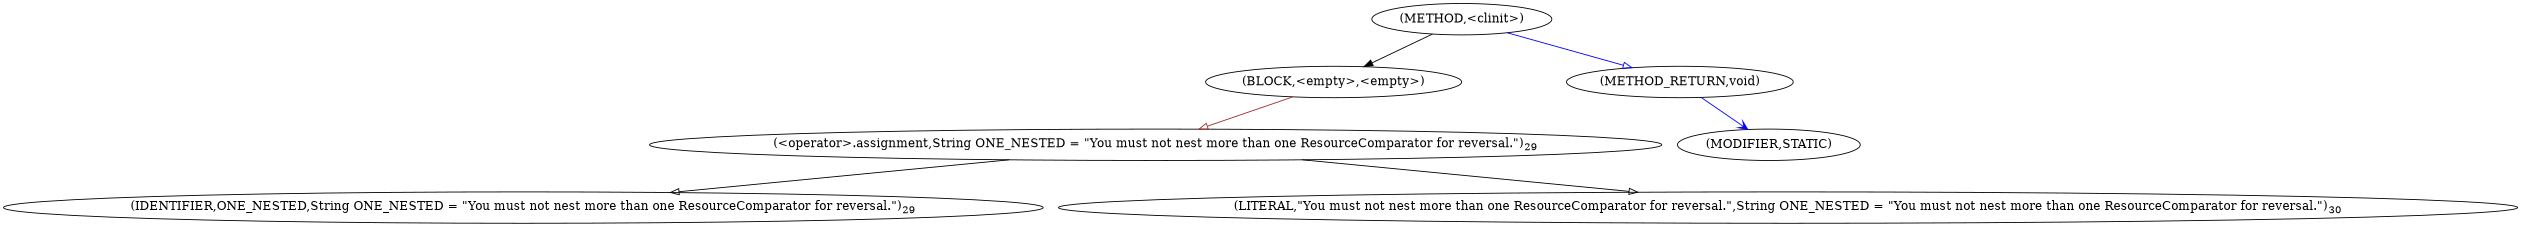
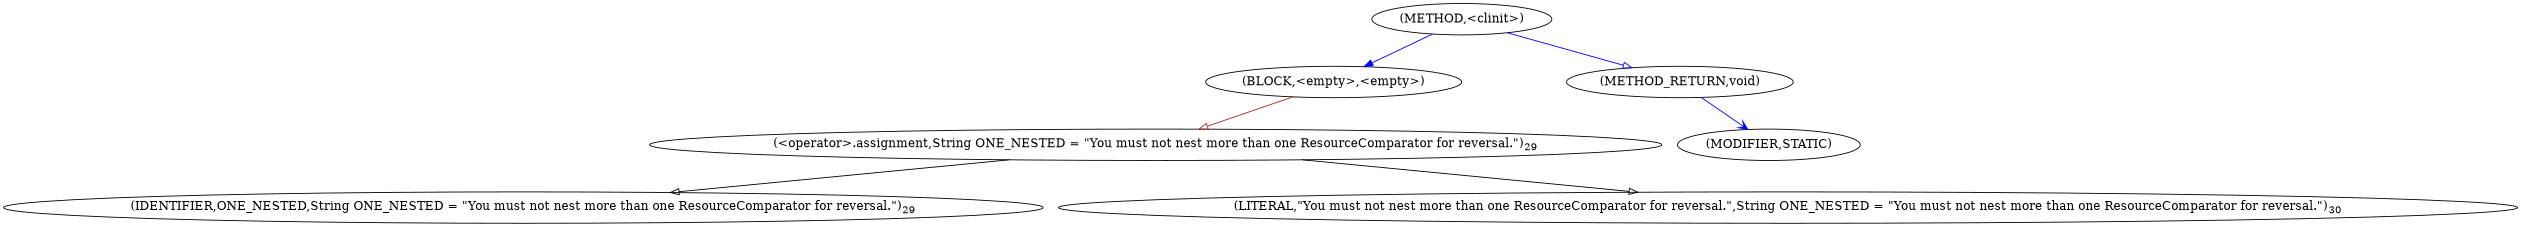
(1402, 48) -> (1402, 48)
